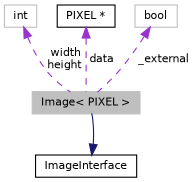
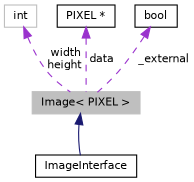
(156, 16) -> (156, 16)
(93, 129) -> (79, 140)
